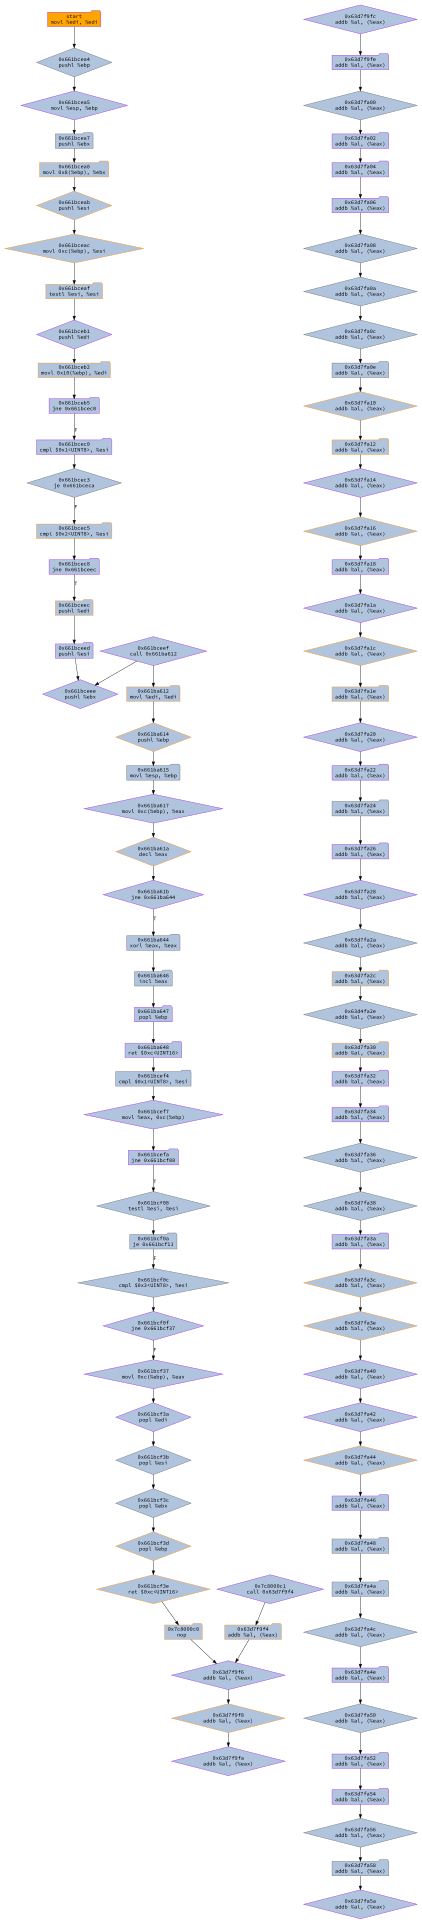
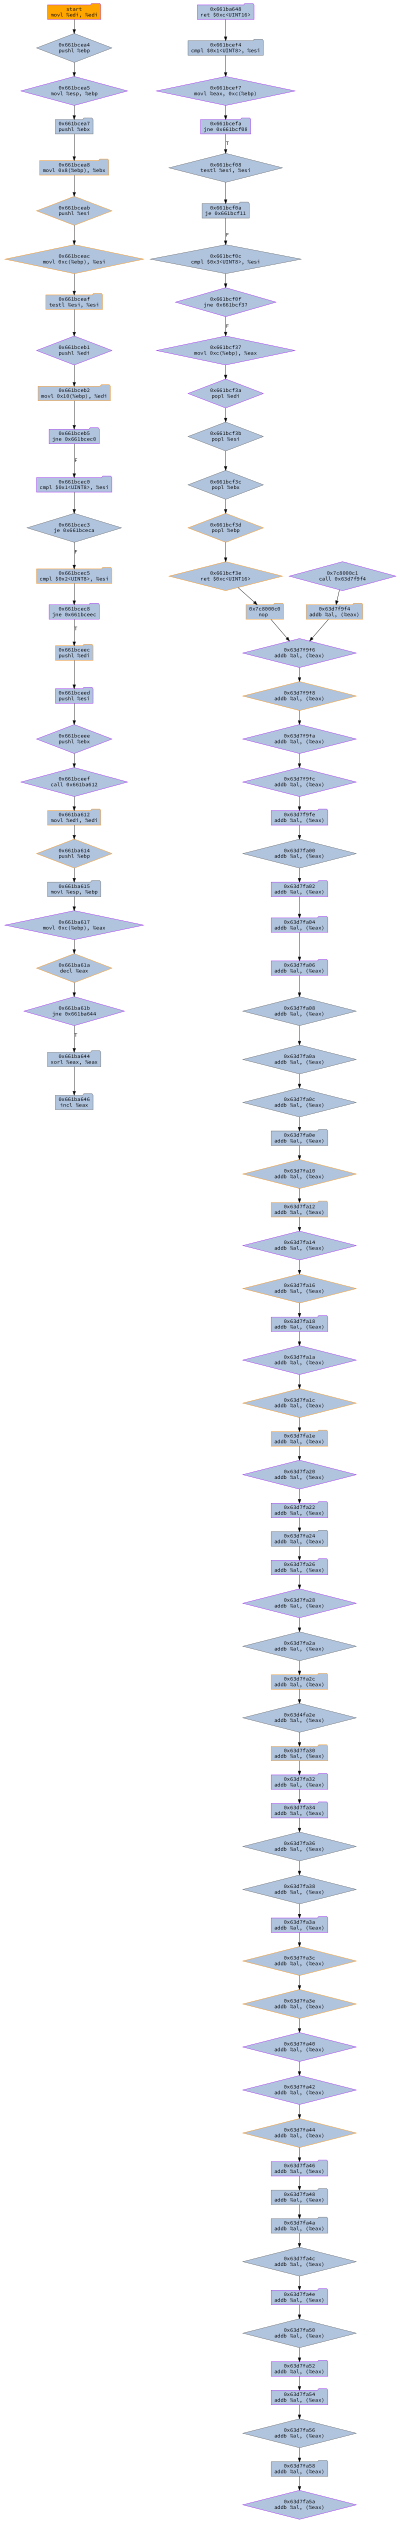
(118, 672) -> (74, 759)
none -> (299, 759)
(153, 1015) -> none
